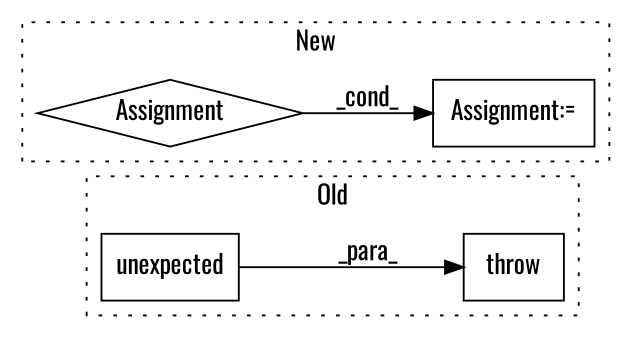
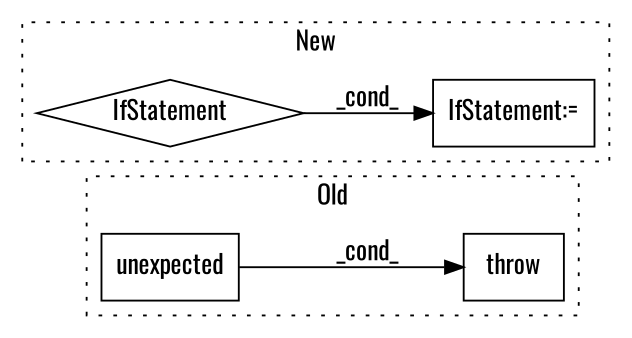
(170, 113) -> (170, 113)
(514, 113) -> (514, 113)
(368, 253) -> (368, 253)
